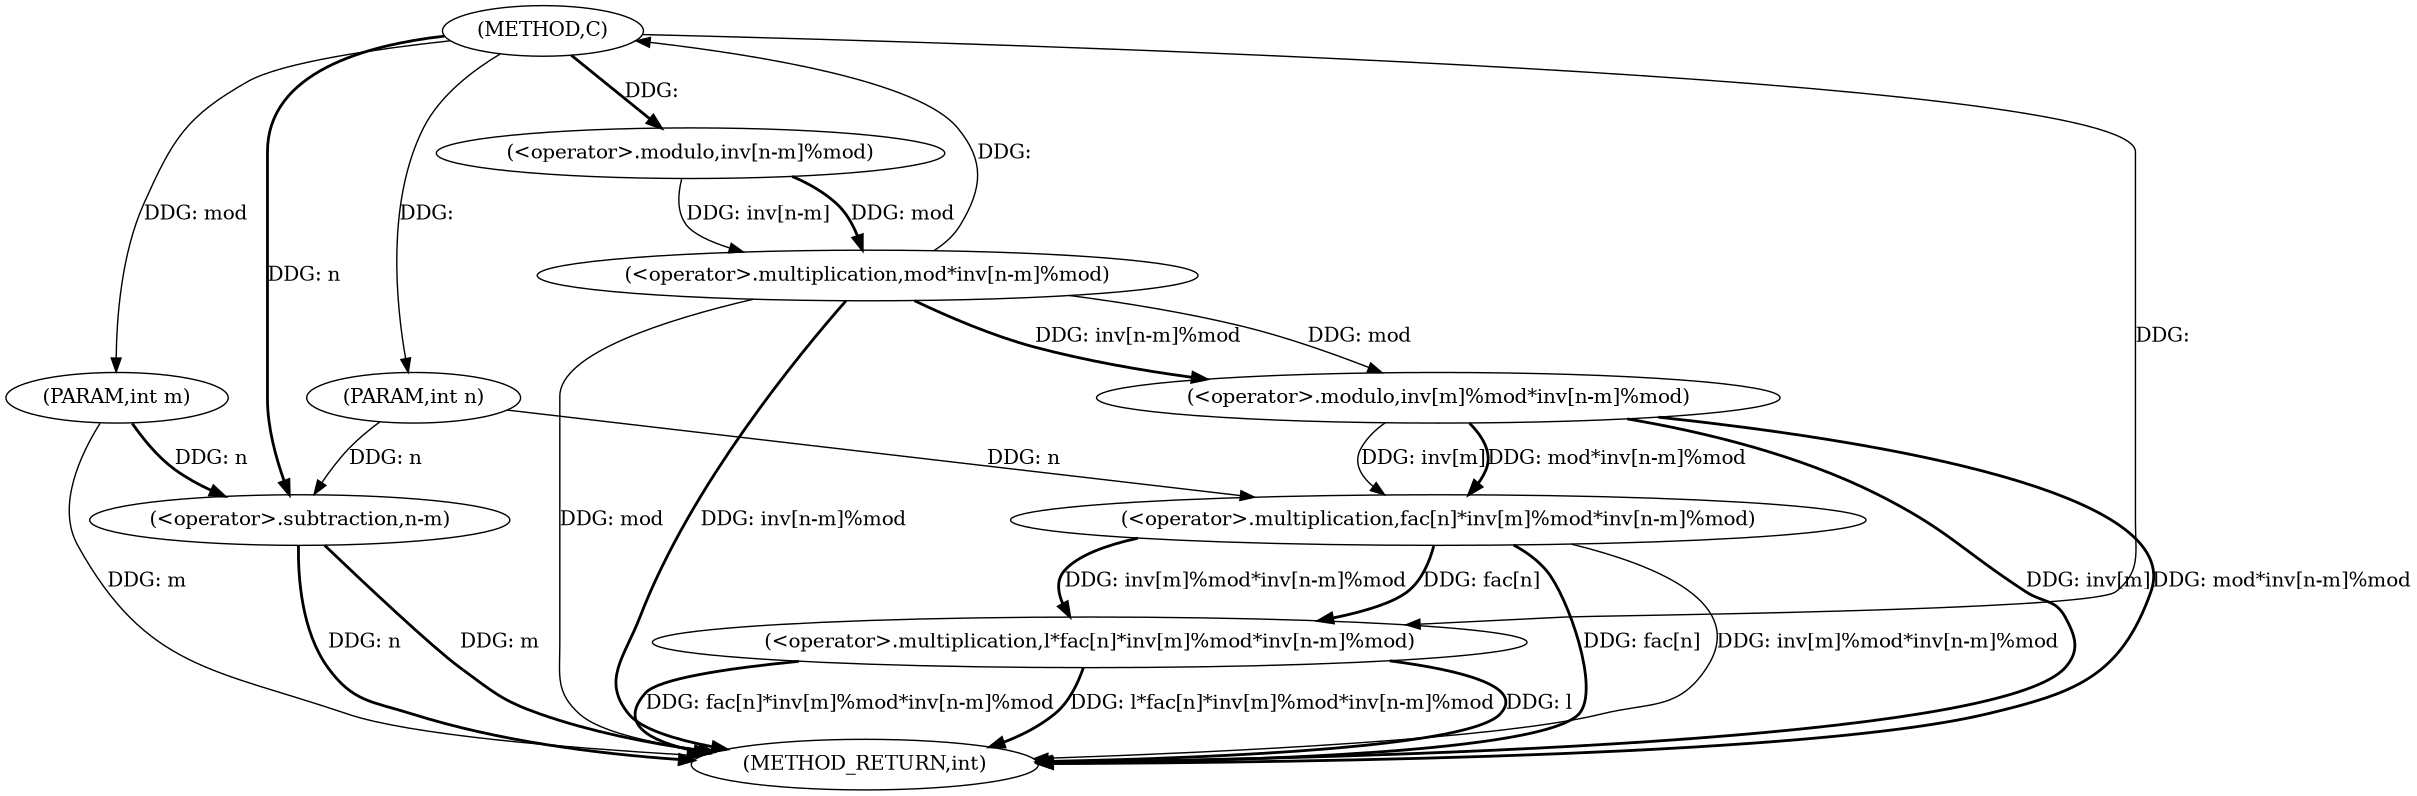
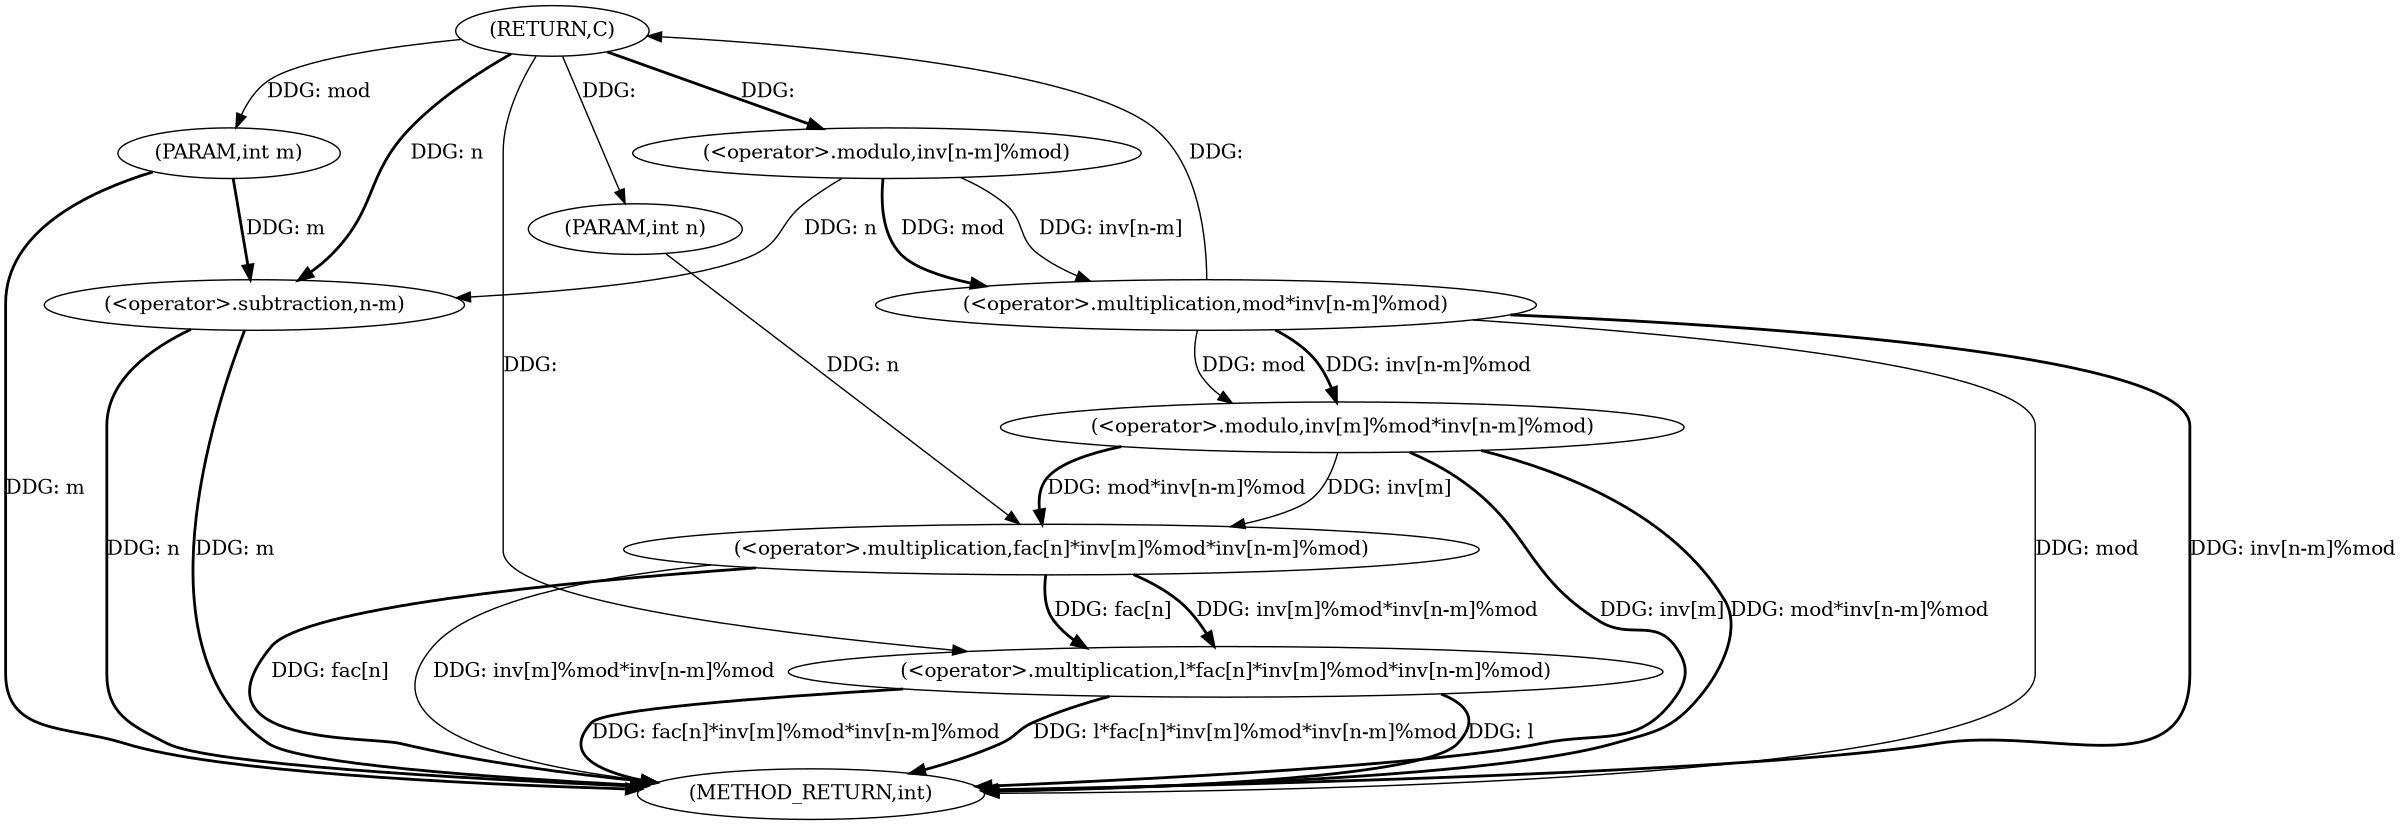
(543, 31) -> (552, 31)
(348, 449) -> (672, 277)
(211, 459) -> (286, 229)
(292, 696) -> (17, 709)
